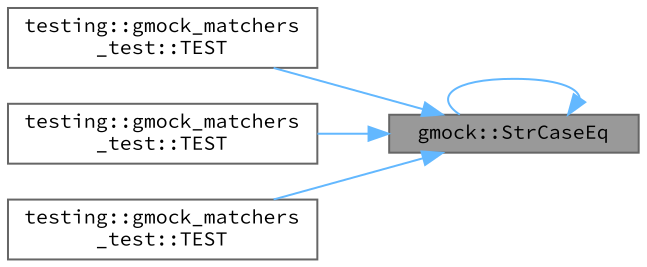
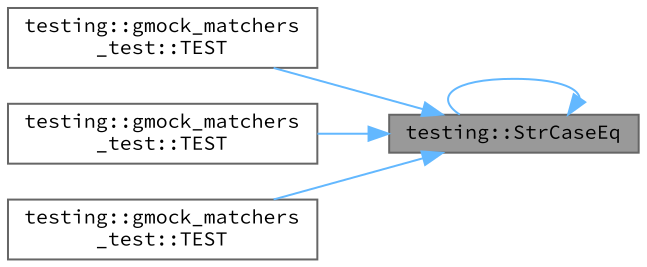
(514, 134) -> (514, 134)
